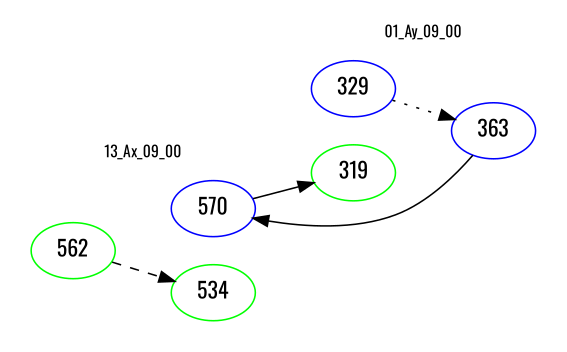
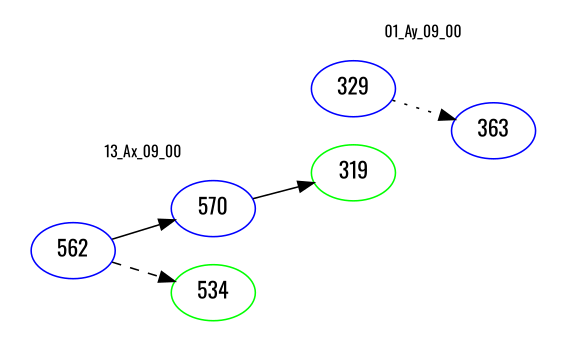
(364, 223) -> (136, 232)
(73, 251) -> (73, 251)
